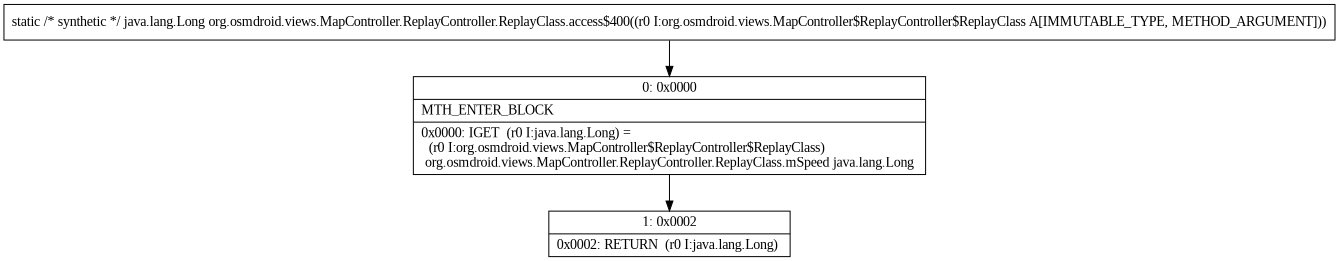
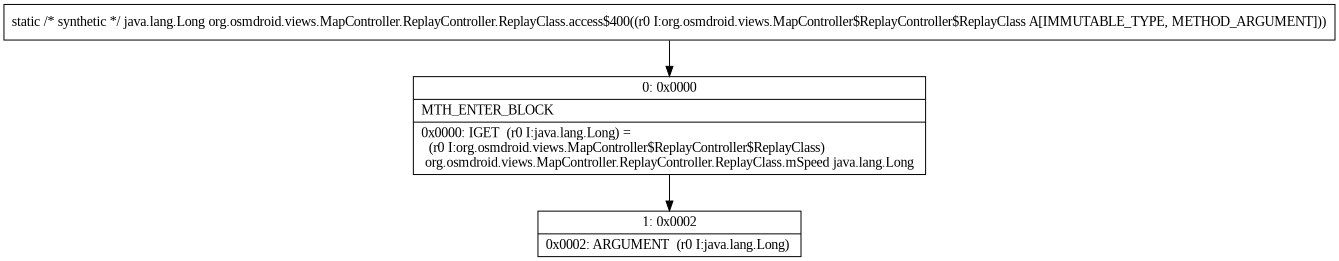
(669, 245) -> (669, 245)
